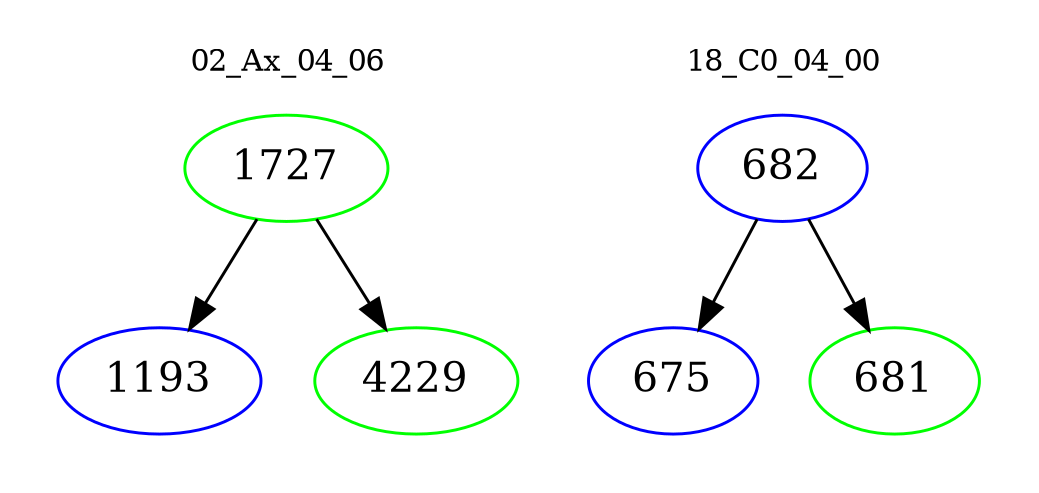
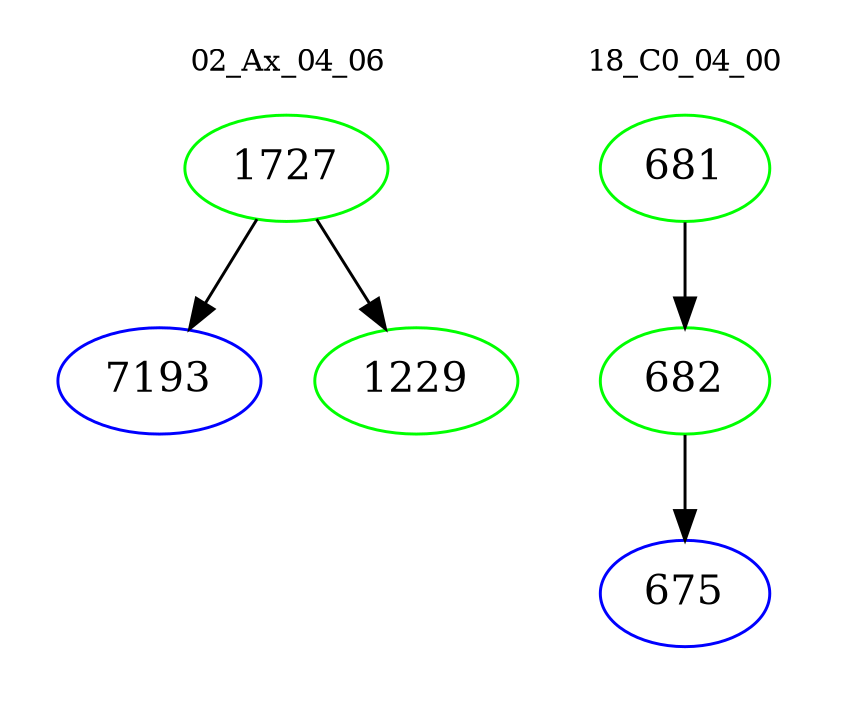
(782, 168) -> (685, 381)
(831, 261) -> (685, 260)
(159, 381) -> (159, 381)
(416, 381) -> (416, 381)
